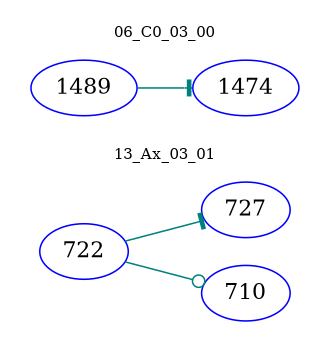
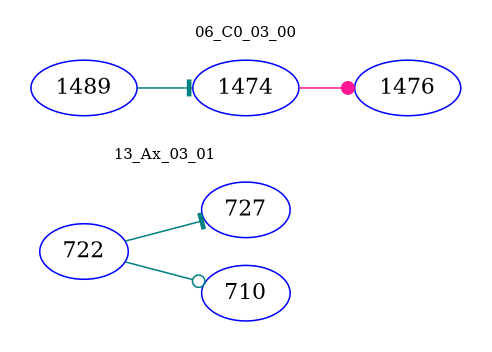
none -> (408, 88)
